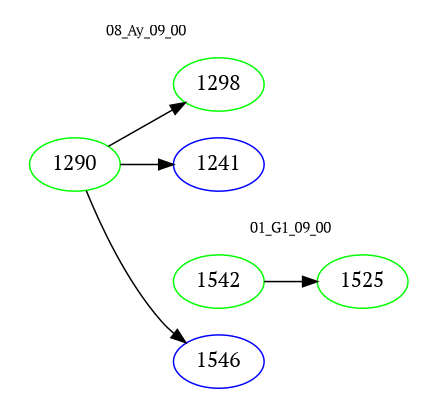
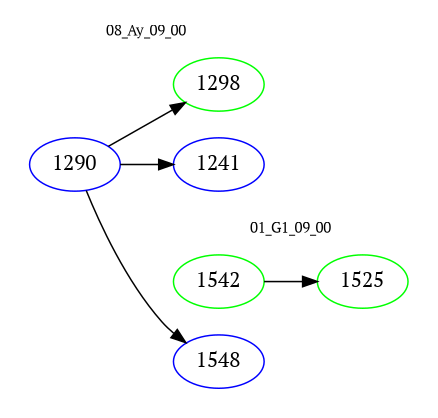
(75, 164) -> (75, 164)
(219, 362) -> (219, 362)
